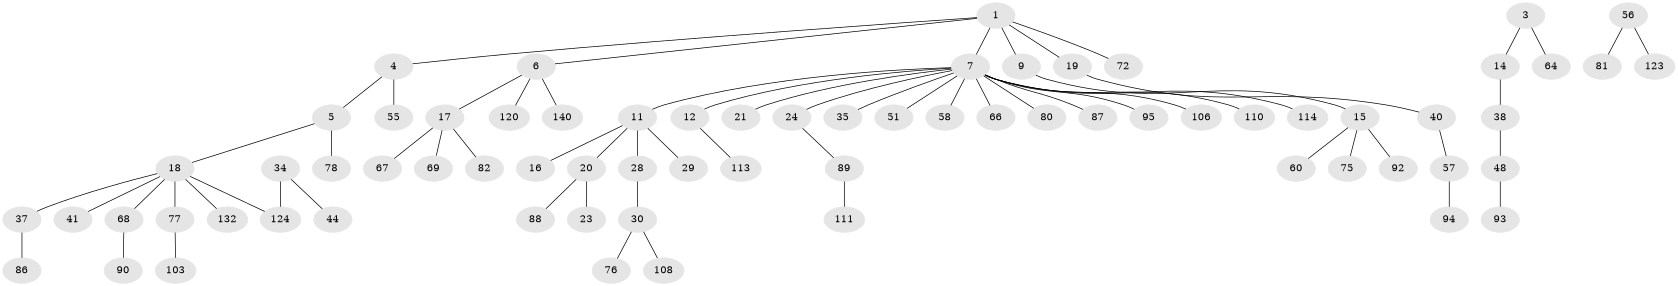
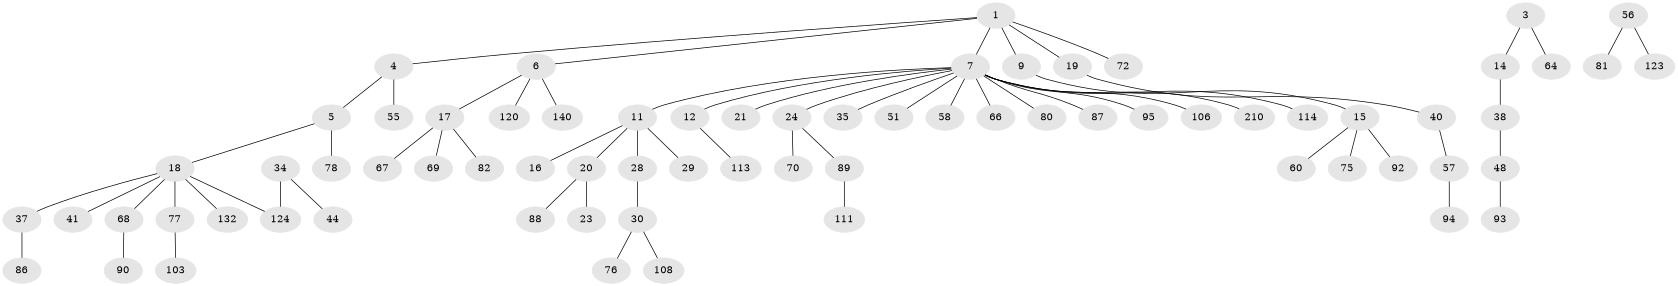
(1254, 118) -> (1254, 118)
none -> (793, 169)
